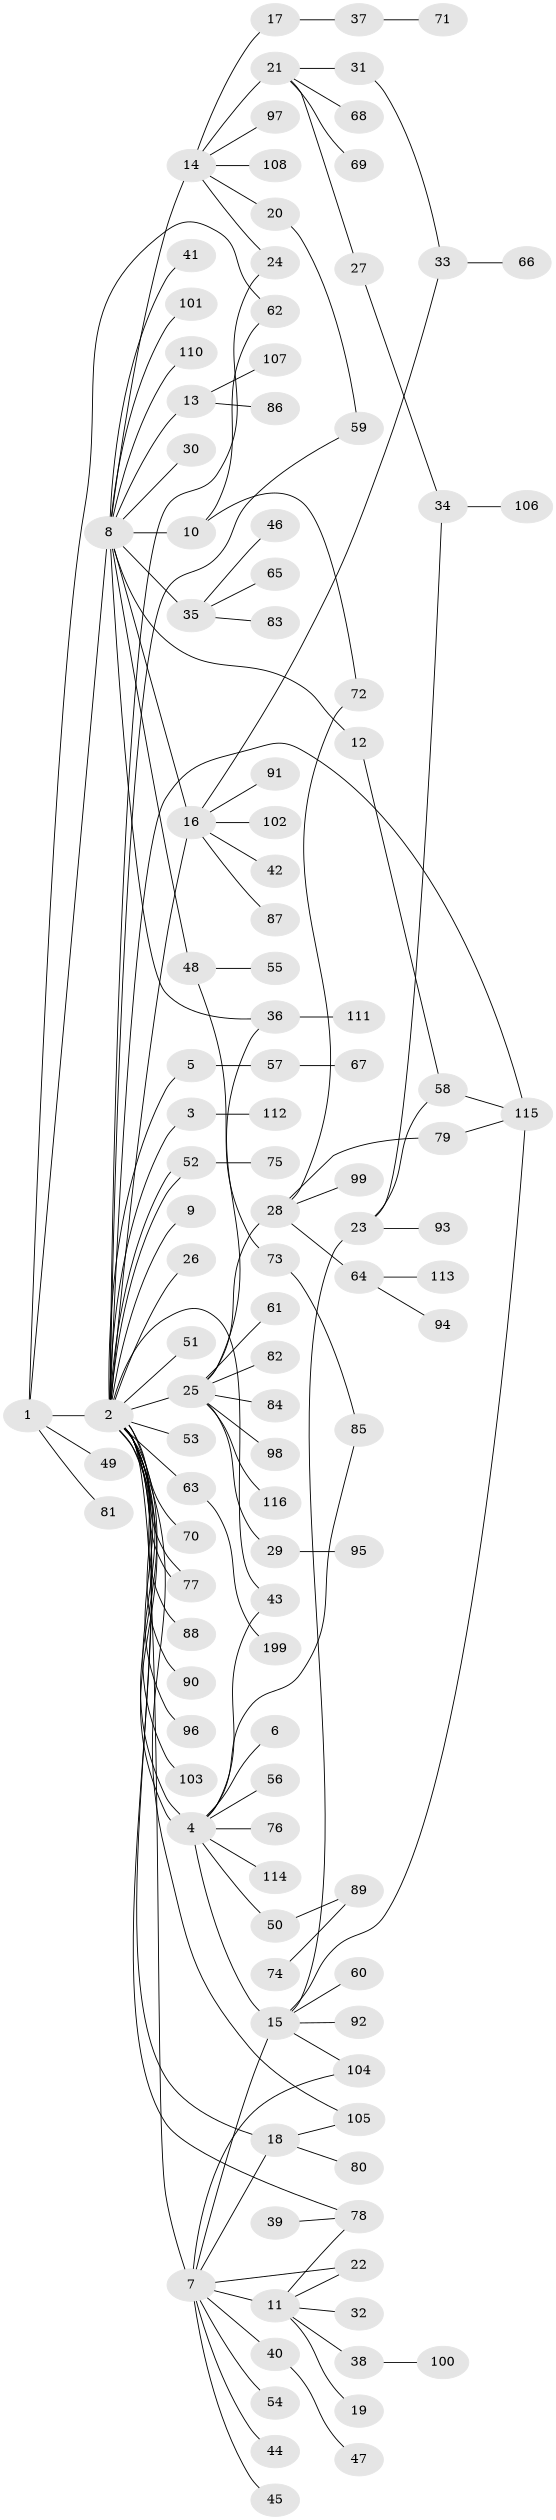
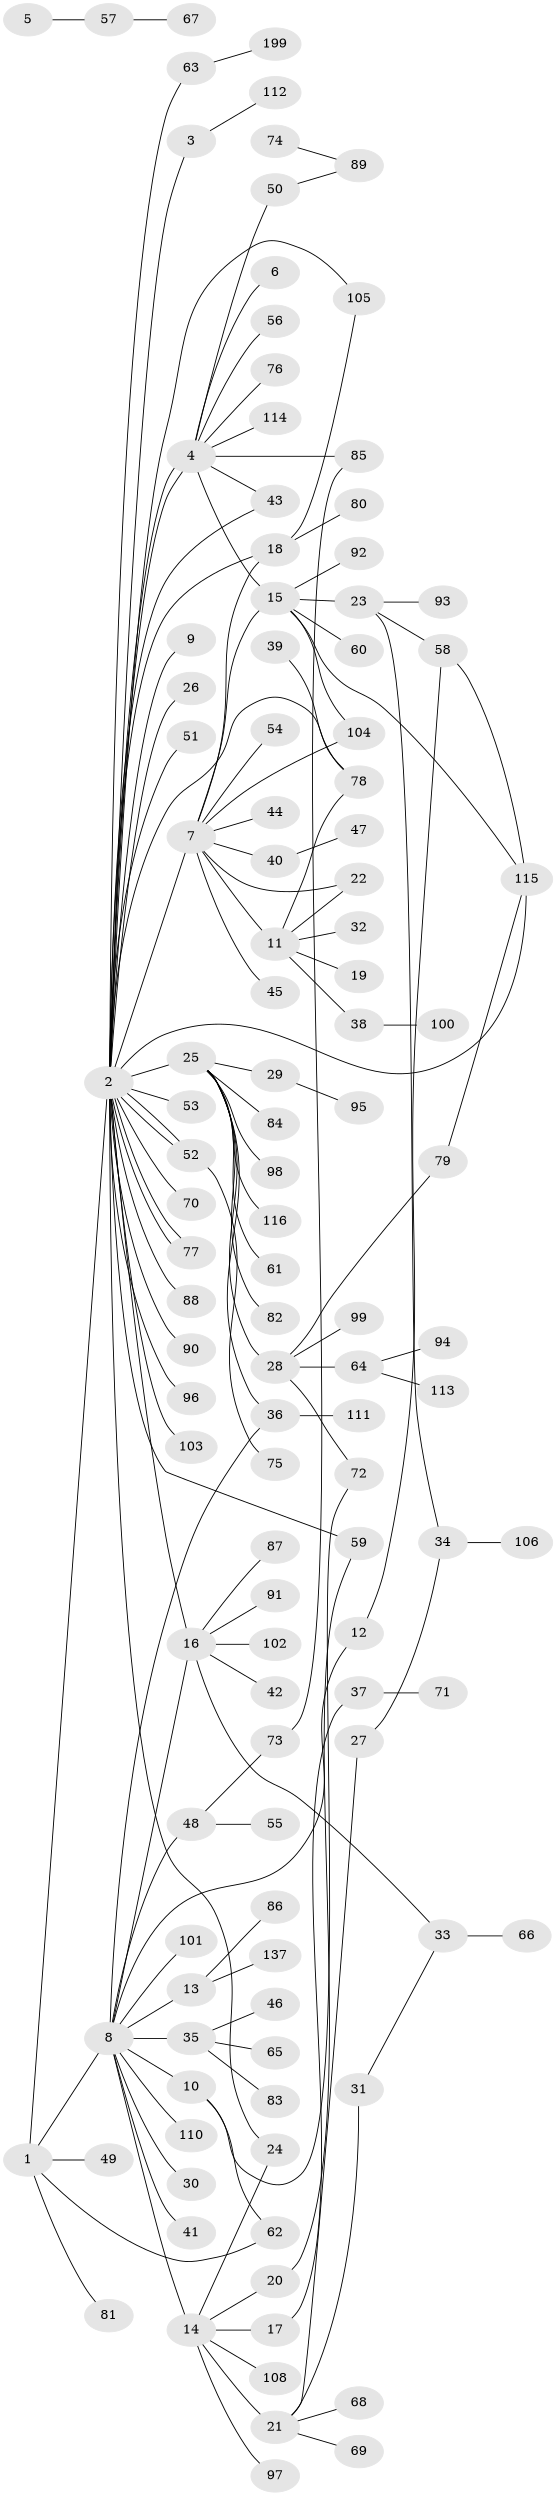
(275, 360) -> (275, 1956)
(121, 1233) -> none
